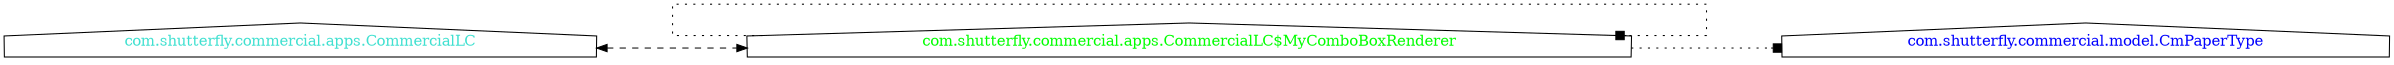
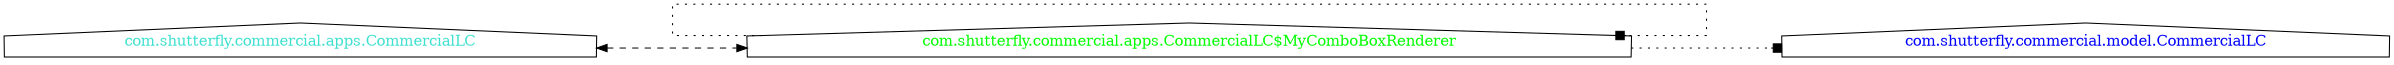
(2086, 42) -> (2086, 42)
